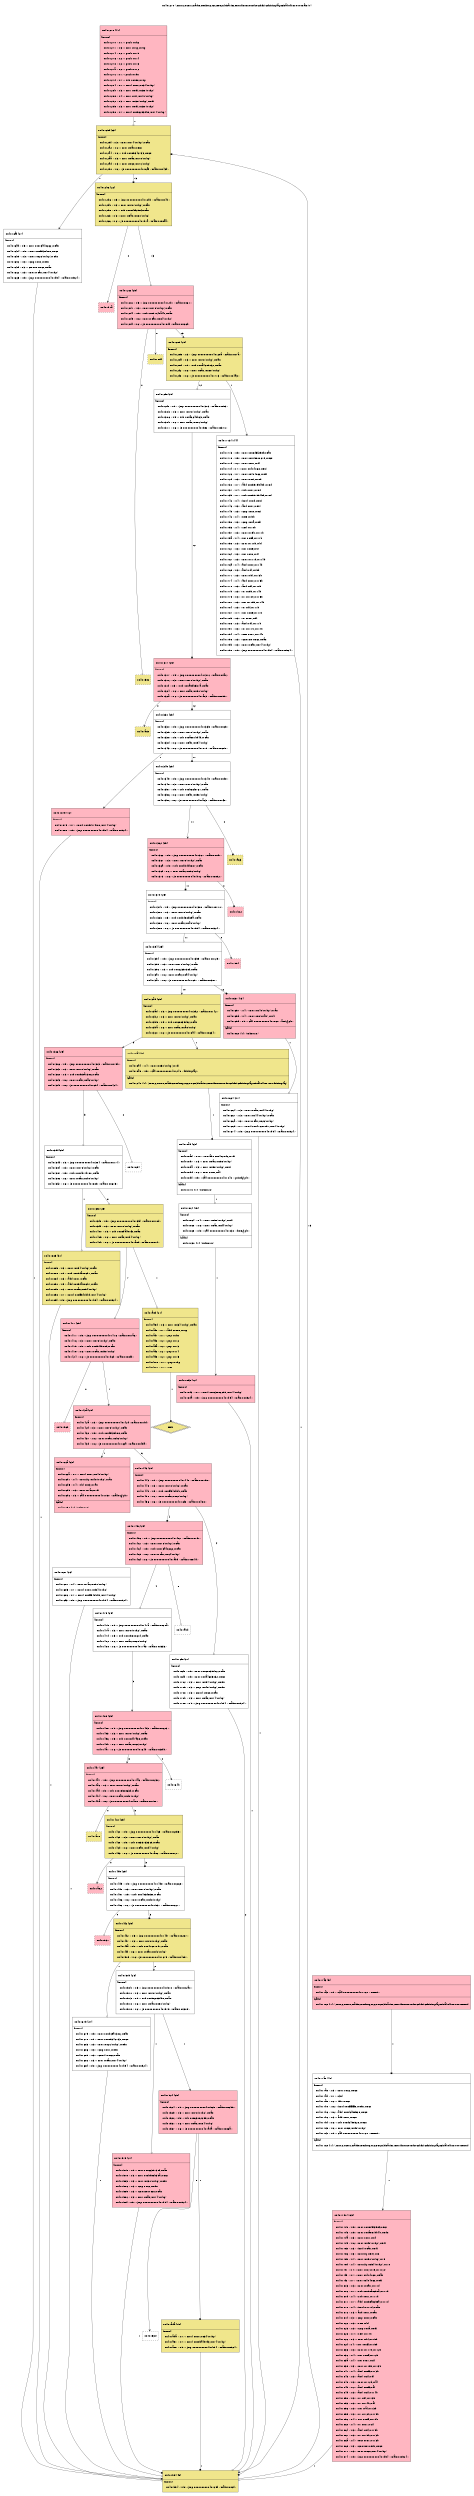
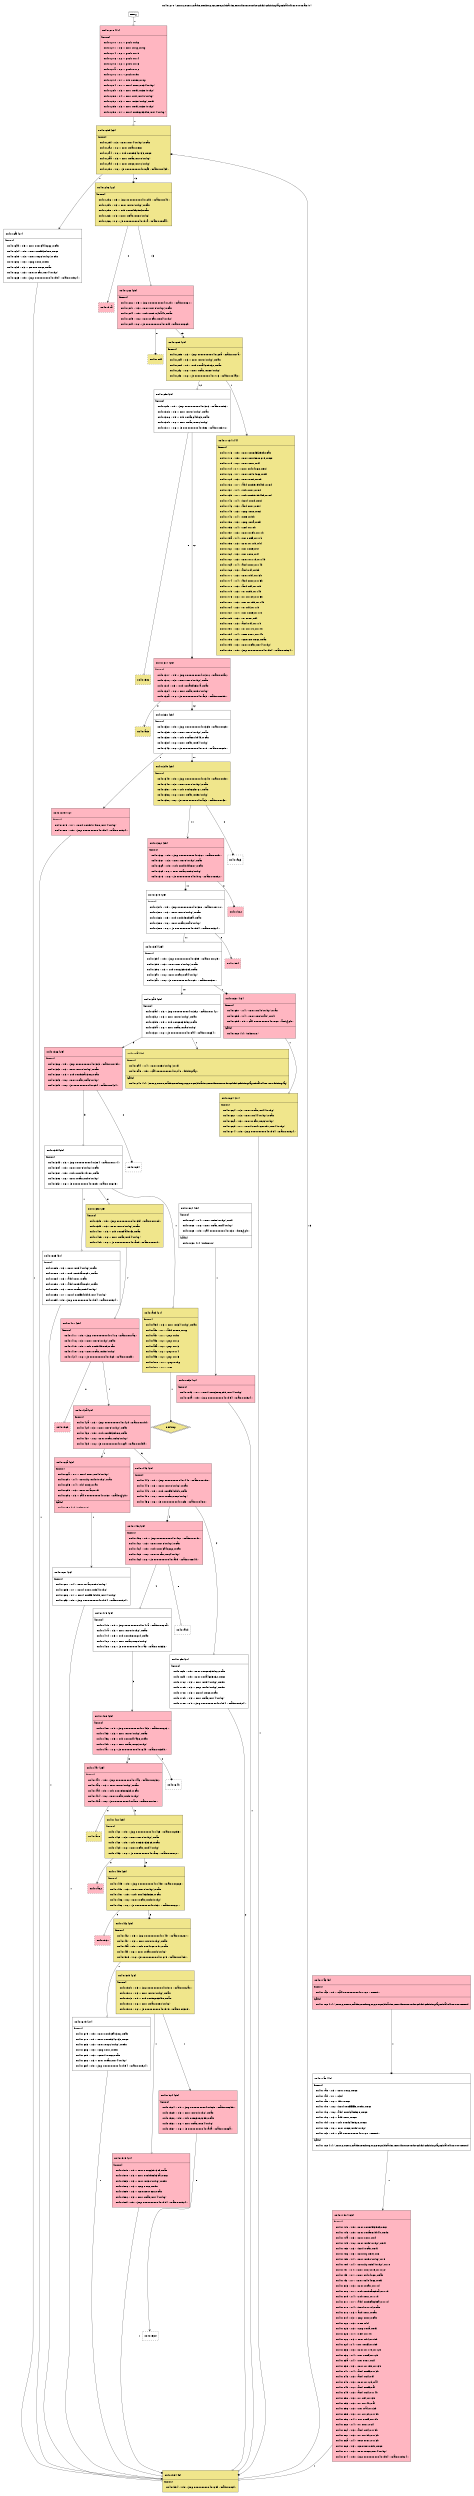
none -> (133, 14)
(156, 341) -> (156, 341)
(135, 501) -> (166, 553)
(256, 545) -> (256, 545)
(192, 784) -> (192, 784)
(235, 860) -> (235, 860)
(222, 990) -> (222, 990)
(181, 1016) -> (181, 1016)
(259, 1115) -> (259, 1115)
(116, 1125) -> (116, 1125)
(214, 1167) -> none
(145, 1277) -> (172, 1226)
(81, 1278) -> (81, 1278)
(171, 1427) -> (171, 1427)
none -> (92, 1539)
(300, 1575) -> none
(165, 1766) -> (165, 1766)
(146, 1889) -> (146, 1889)
(154, 1966) -> none
(155, 1992) -> (155, 1992)
(200, 2336) -> none
